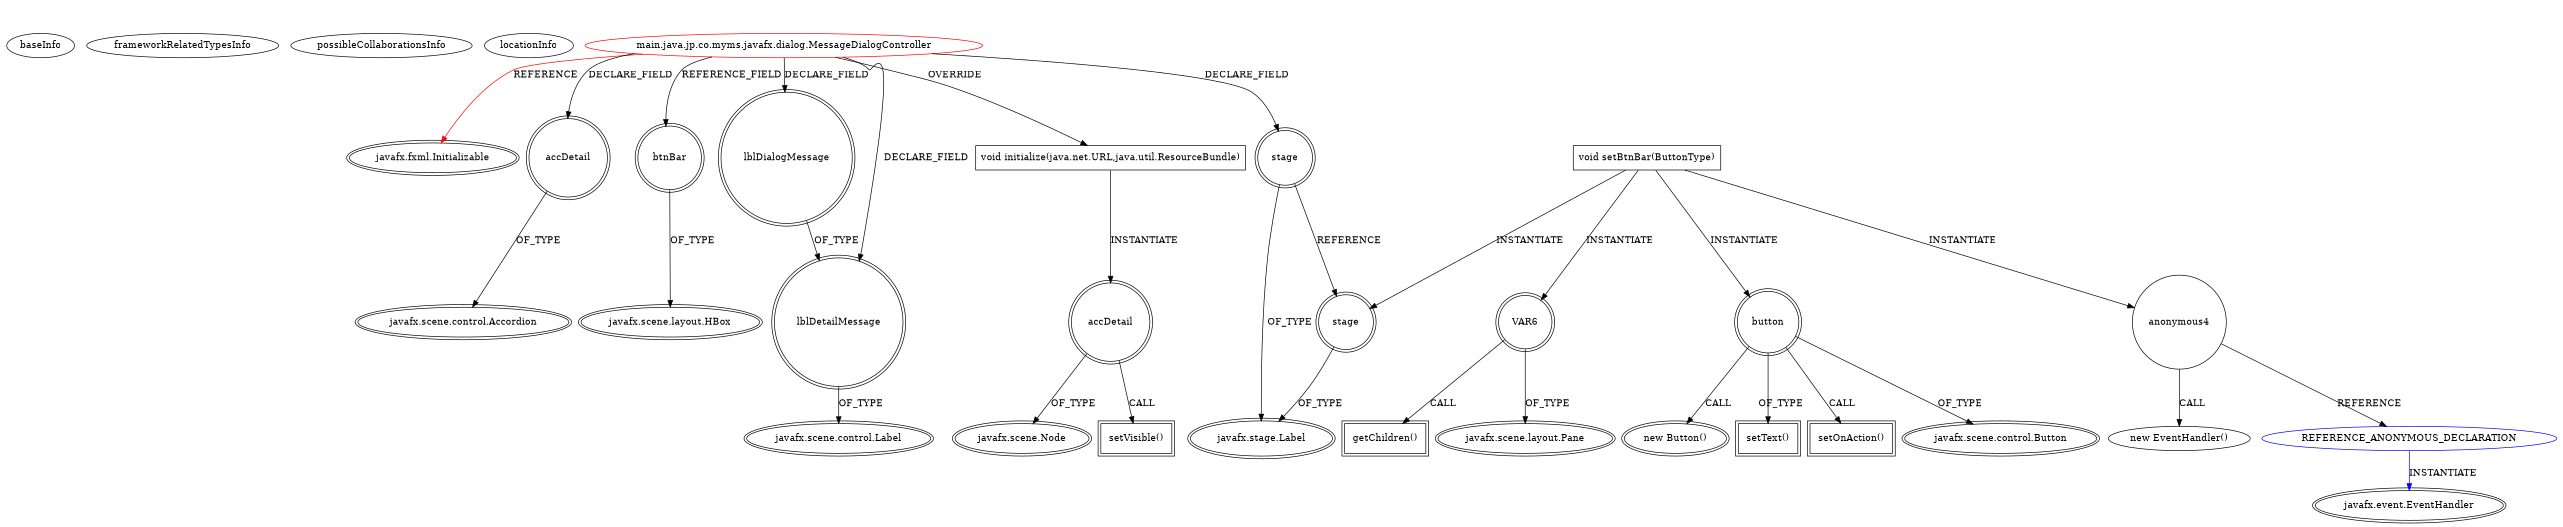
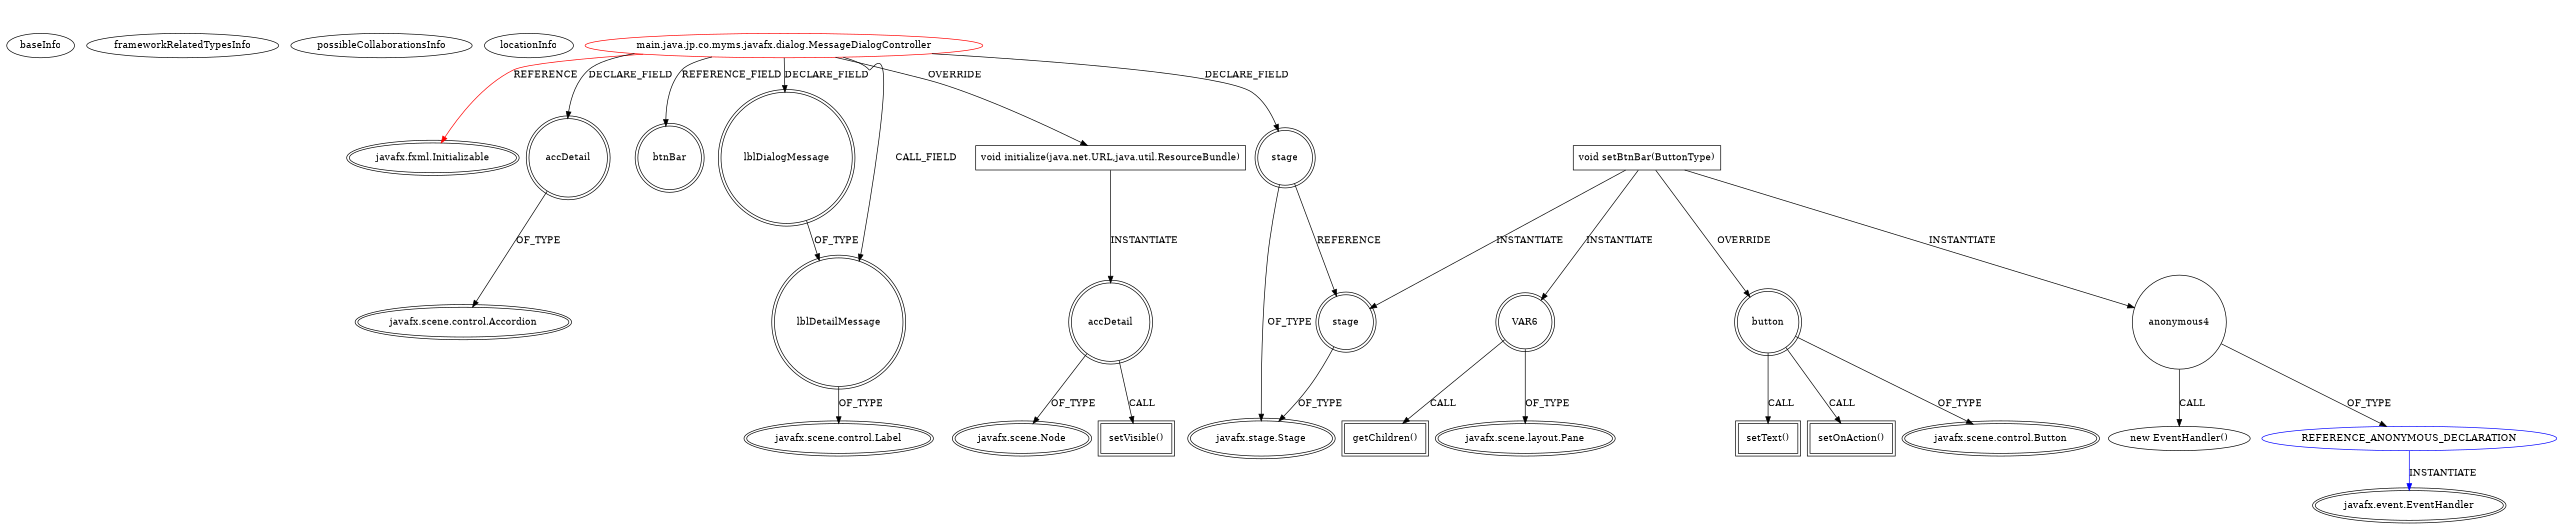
(926, 158) -> (926, 158)
(1744, 241) -> (1744, 241)
(670, 322) -> none
(1781, 404) -> (1781, 404)
(2370, 404) -> (2370, 404)
(1261, 438) -> (1261, 438)
(1675, 438) -> none
